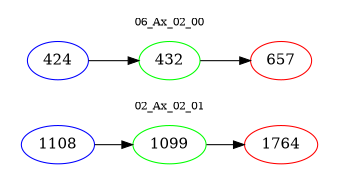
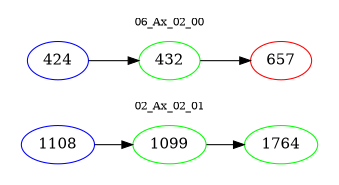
(281, 145) -> (281, 145)
